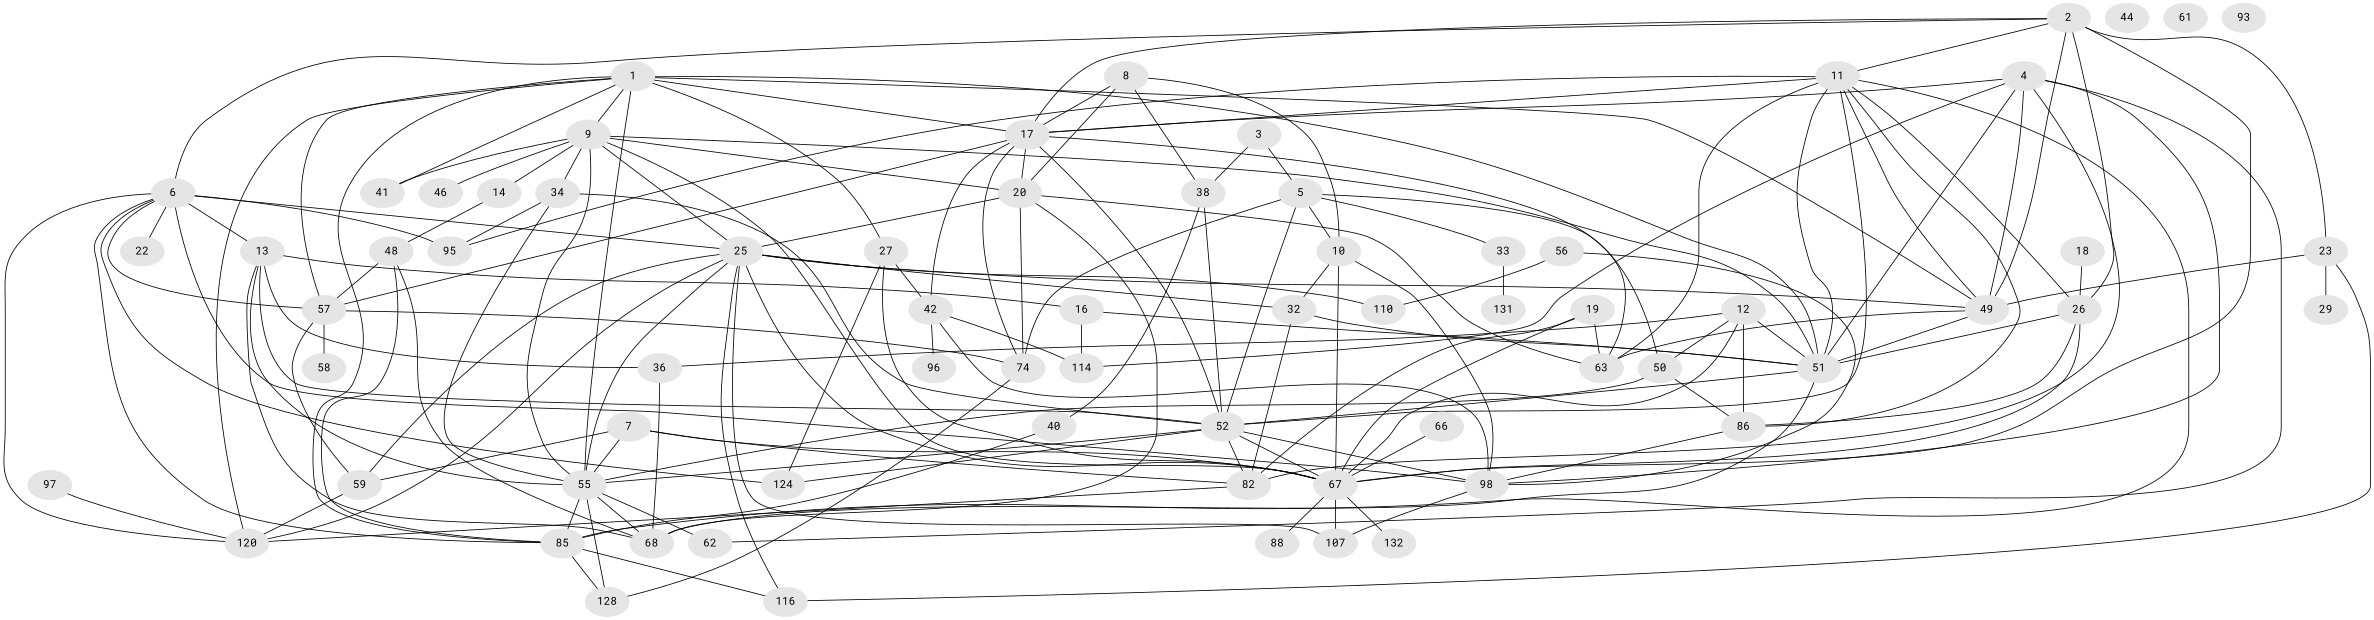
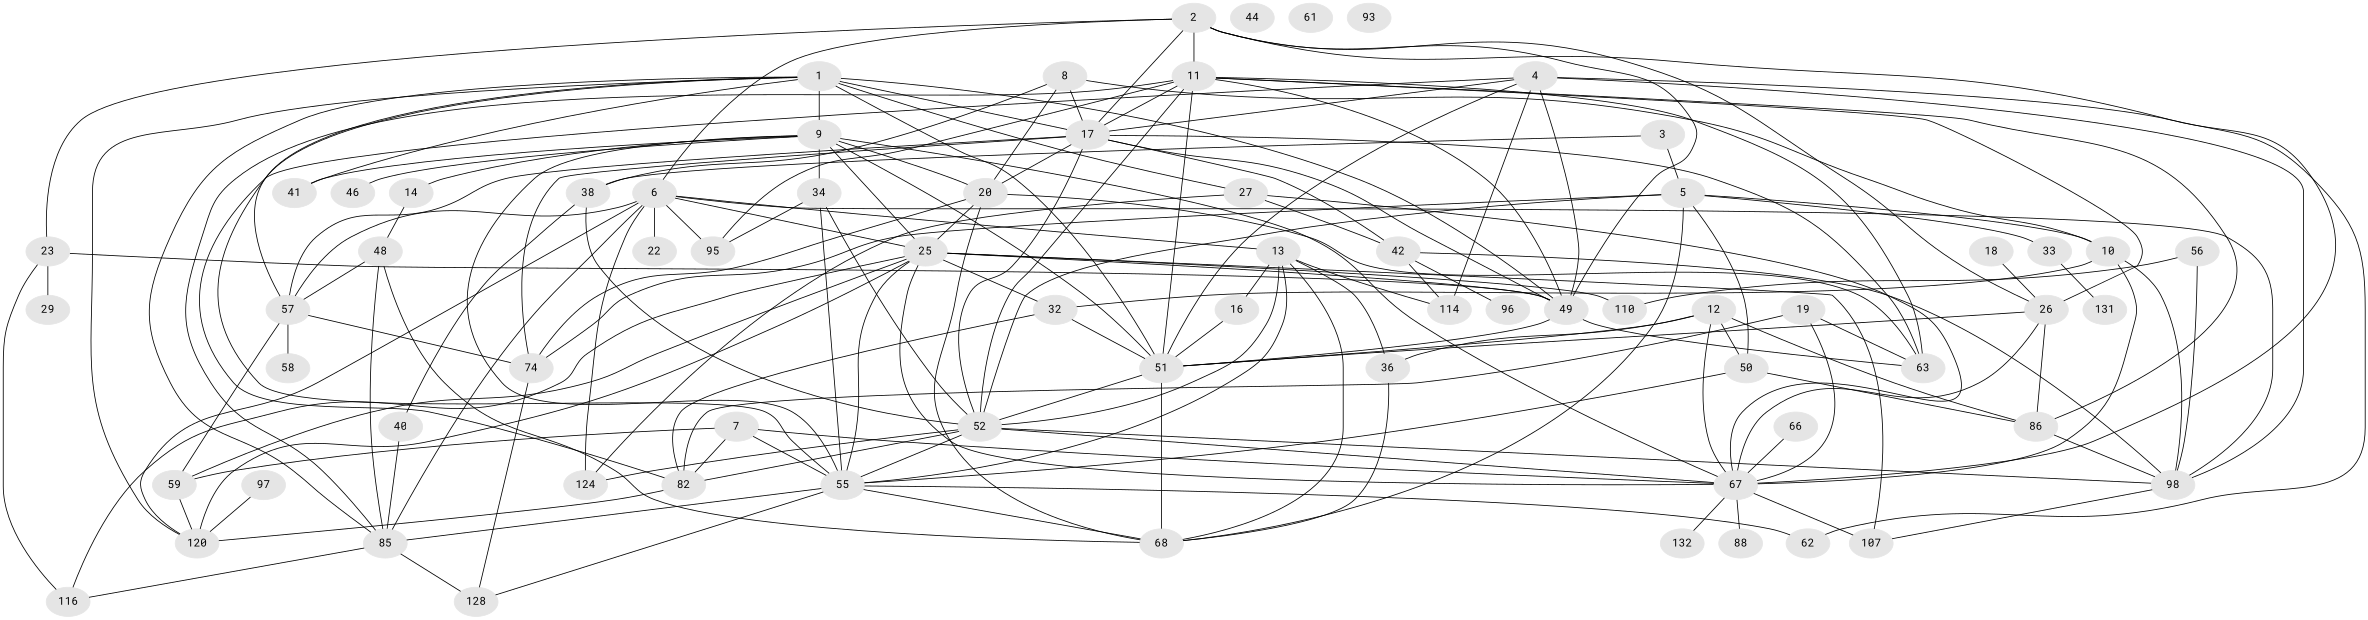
none -> (1340, 188)
(1082, 339) -> (1362, 283)
none -> (1510, 444)
